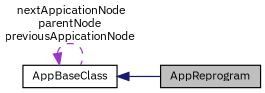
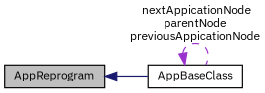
(145, 76) -> (132, 76)
